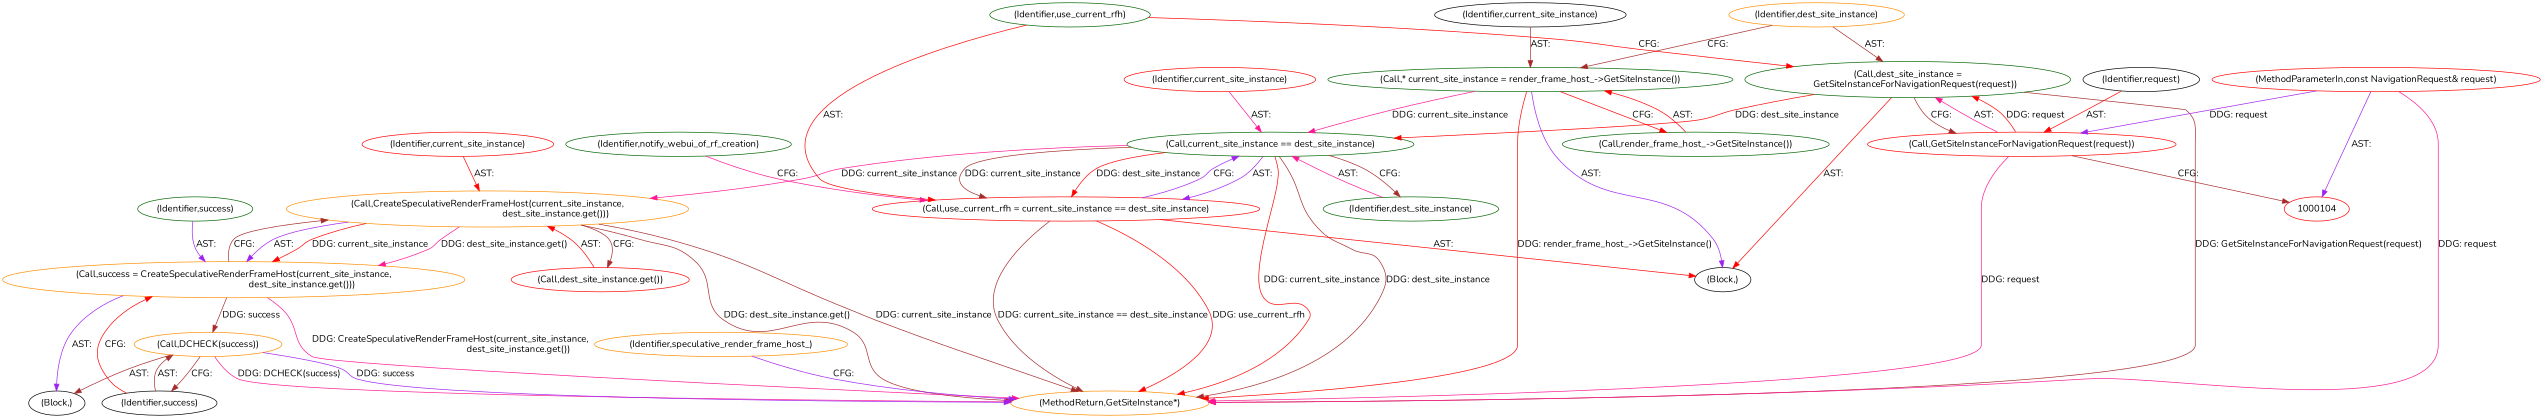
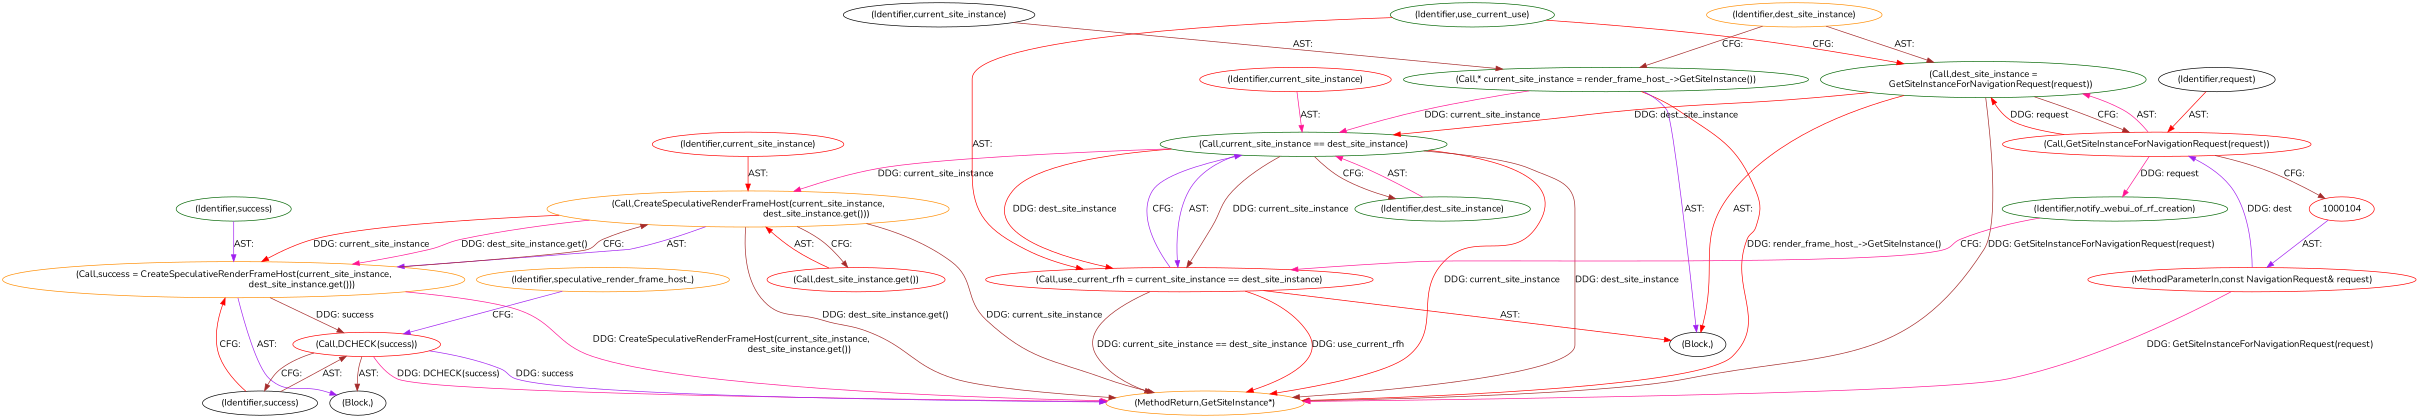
(1070, 15) -> (1472, 15)
(2239, 115) -> (2270, 209)
(2348, 141) -> (2300, 242)
(1696, 144) -> none
(2468, 244) -> (2260, 344)
(208, 344) -> (367, 344)
(1699, 385) -> (2138, 174)
(879, 386) -> (486, 312)
